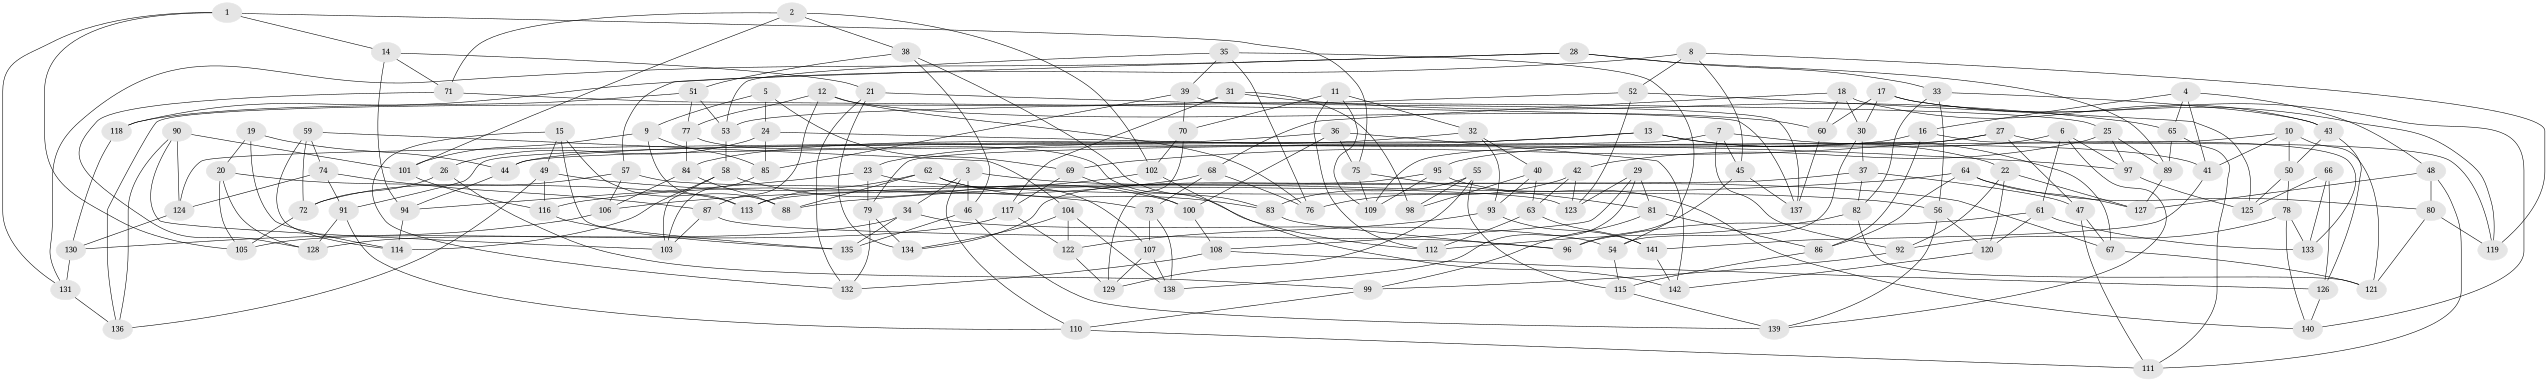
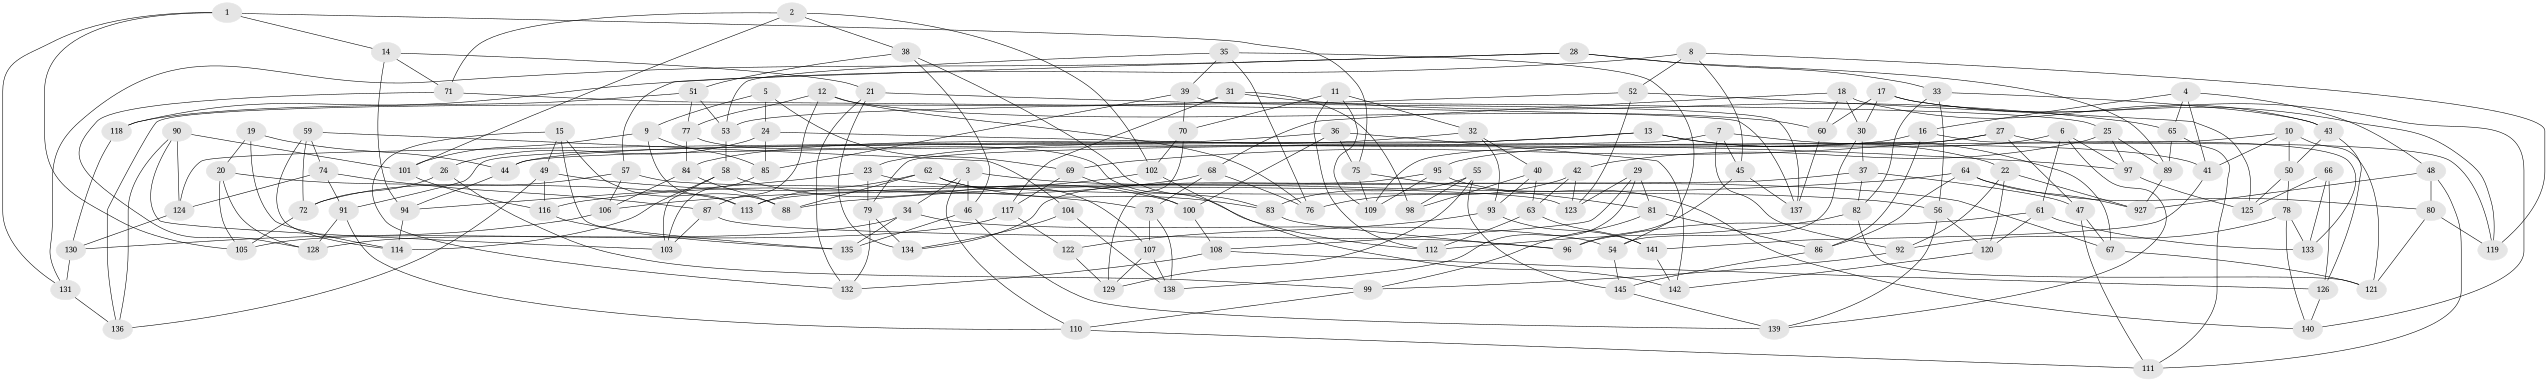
(2141, 211) -> (2141, 211)
(1068, 231) -> none
(1620, 290) -> (1620, 290)
